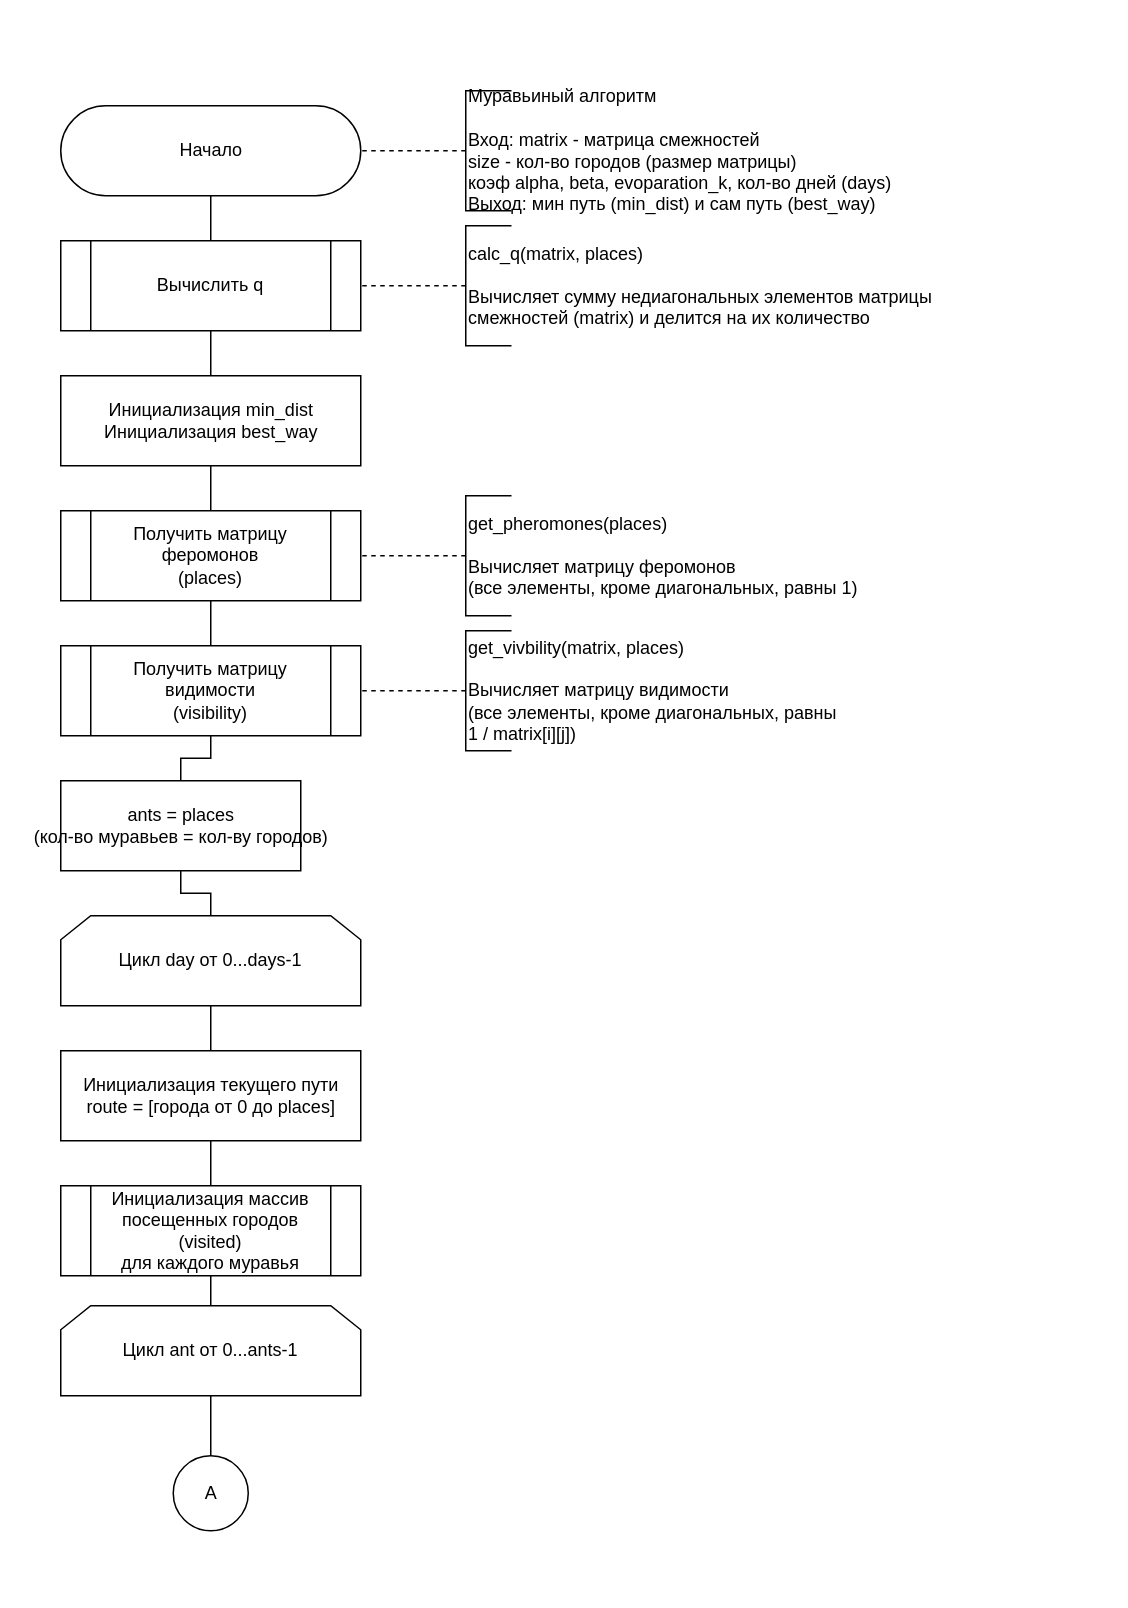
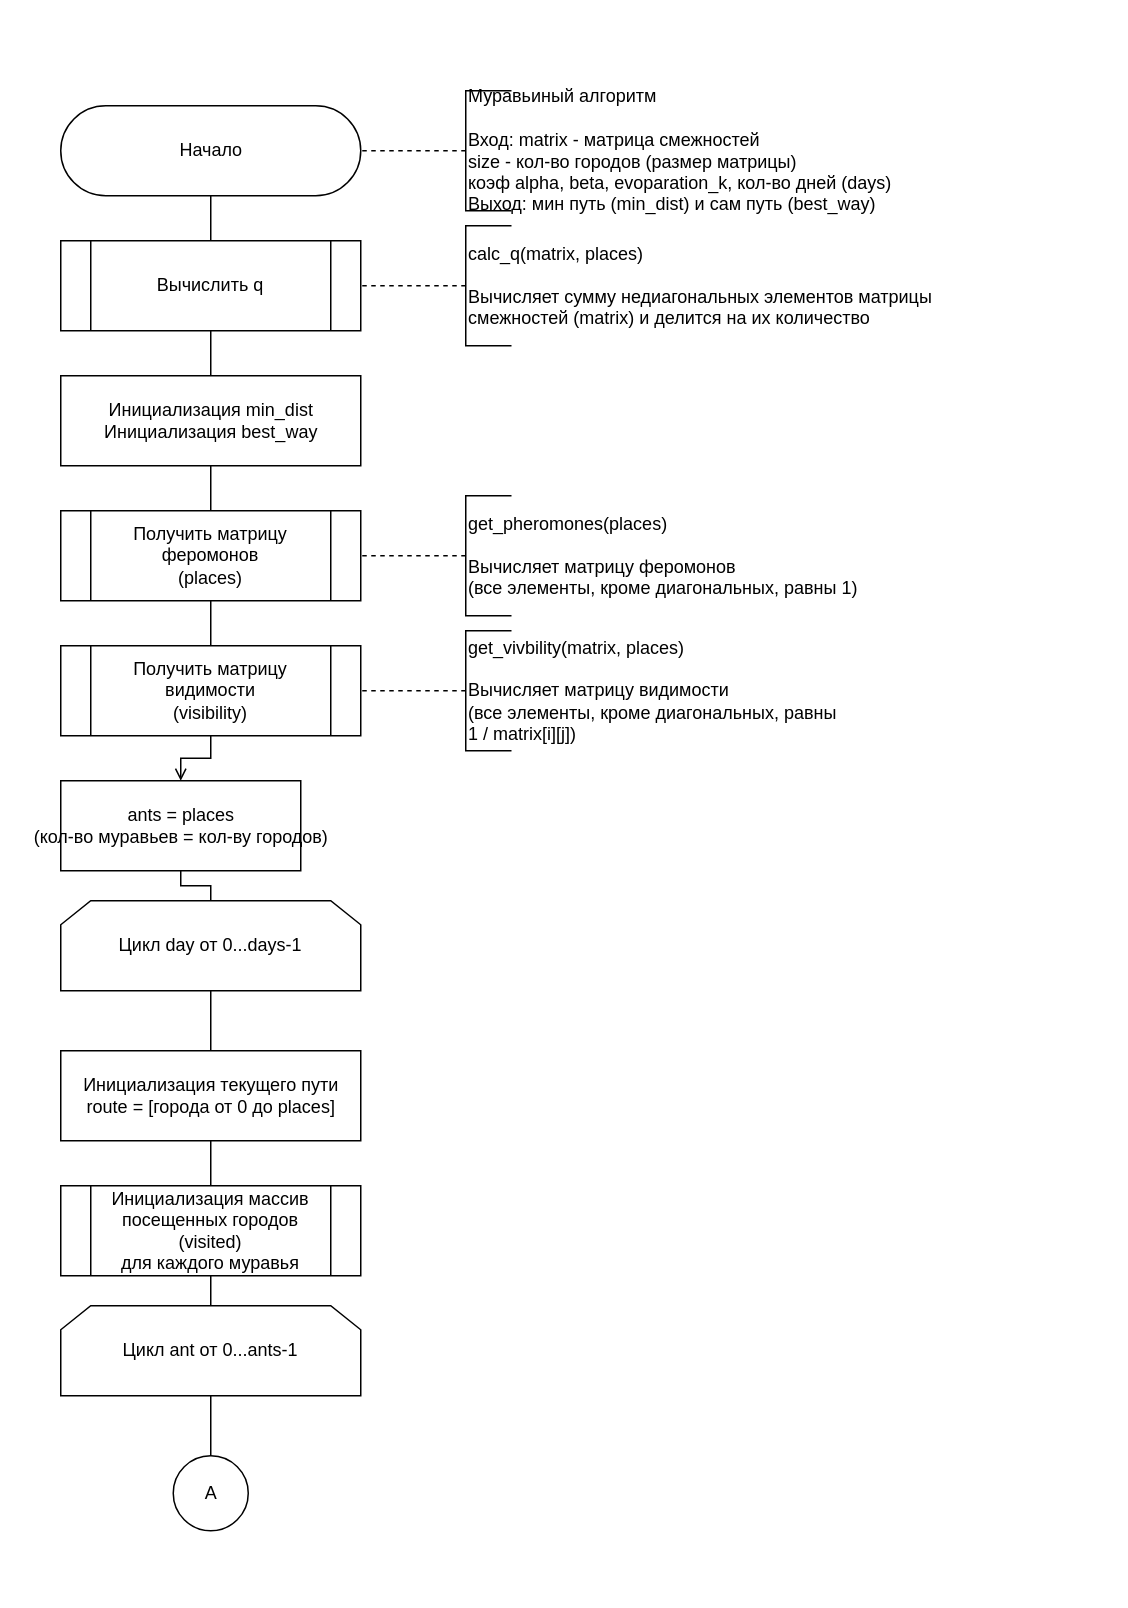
(181, 774) -> (181, 773)
(211, 961) -> (211, 946)
